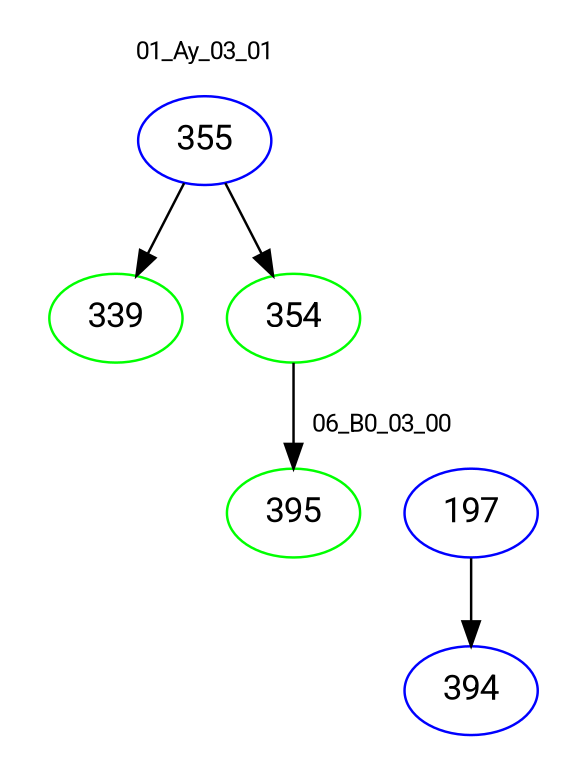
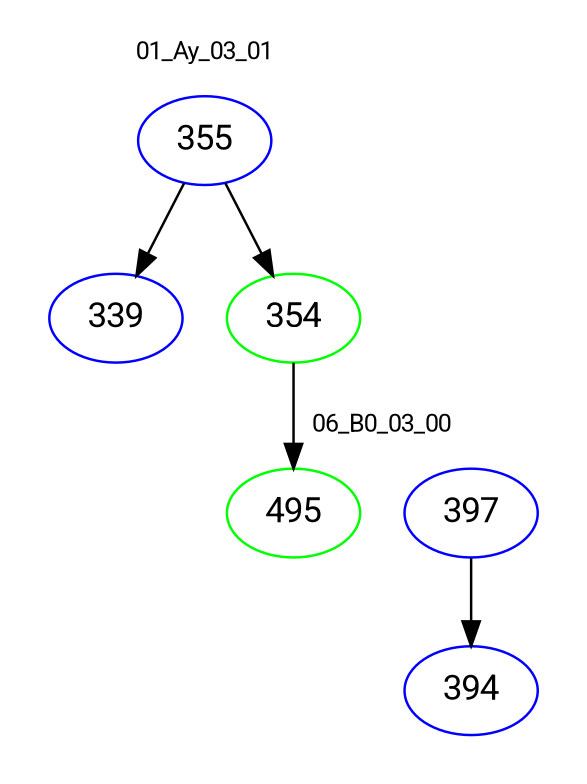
(116, 318) -> (116, 318)
(294, 513) -> (294, 513)
(471, 513) -> (471, 513)
